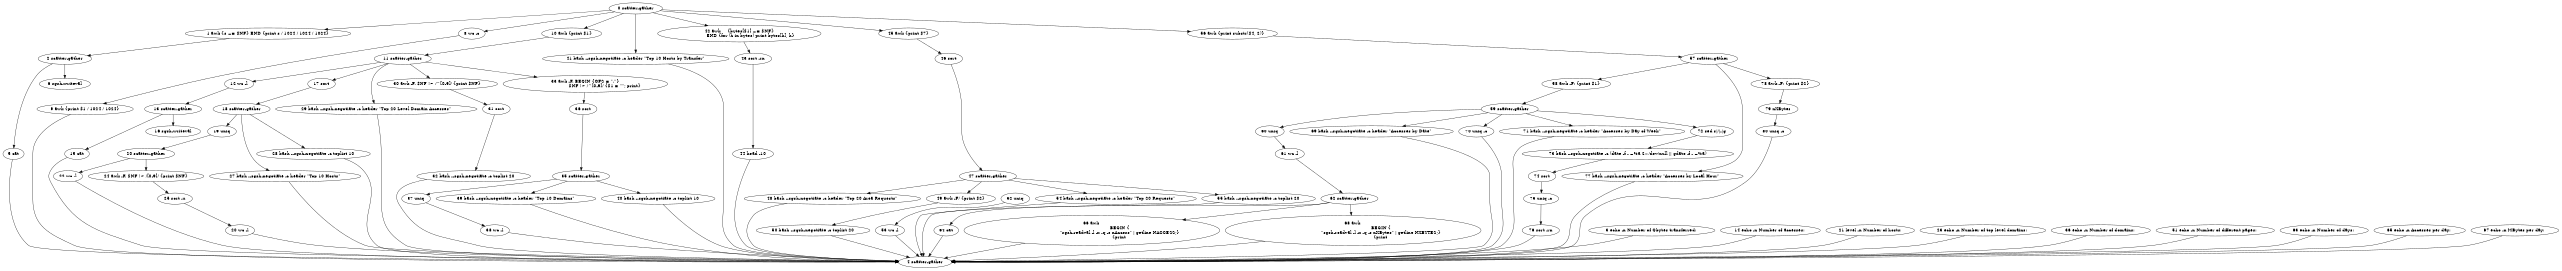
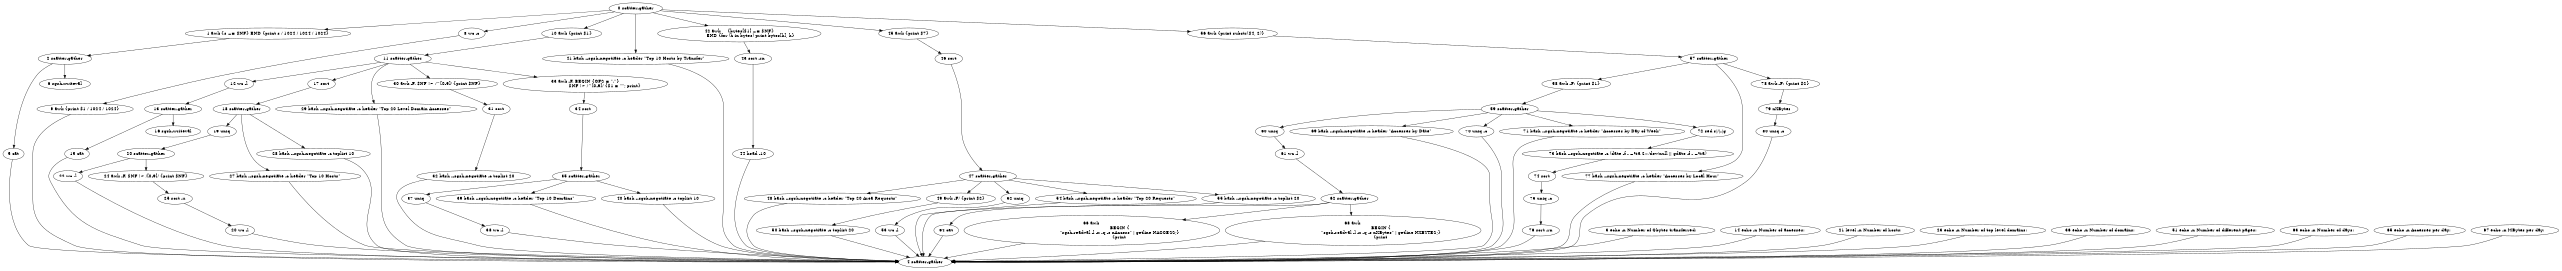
(583, 109) -> (583, 109)
none -> (1001, 187)
